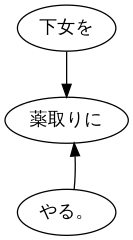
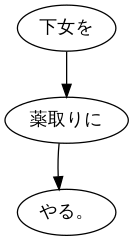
(75, 173) -> (58, 160)
